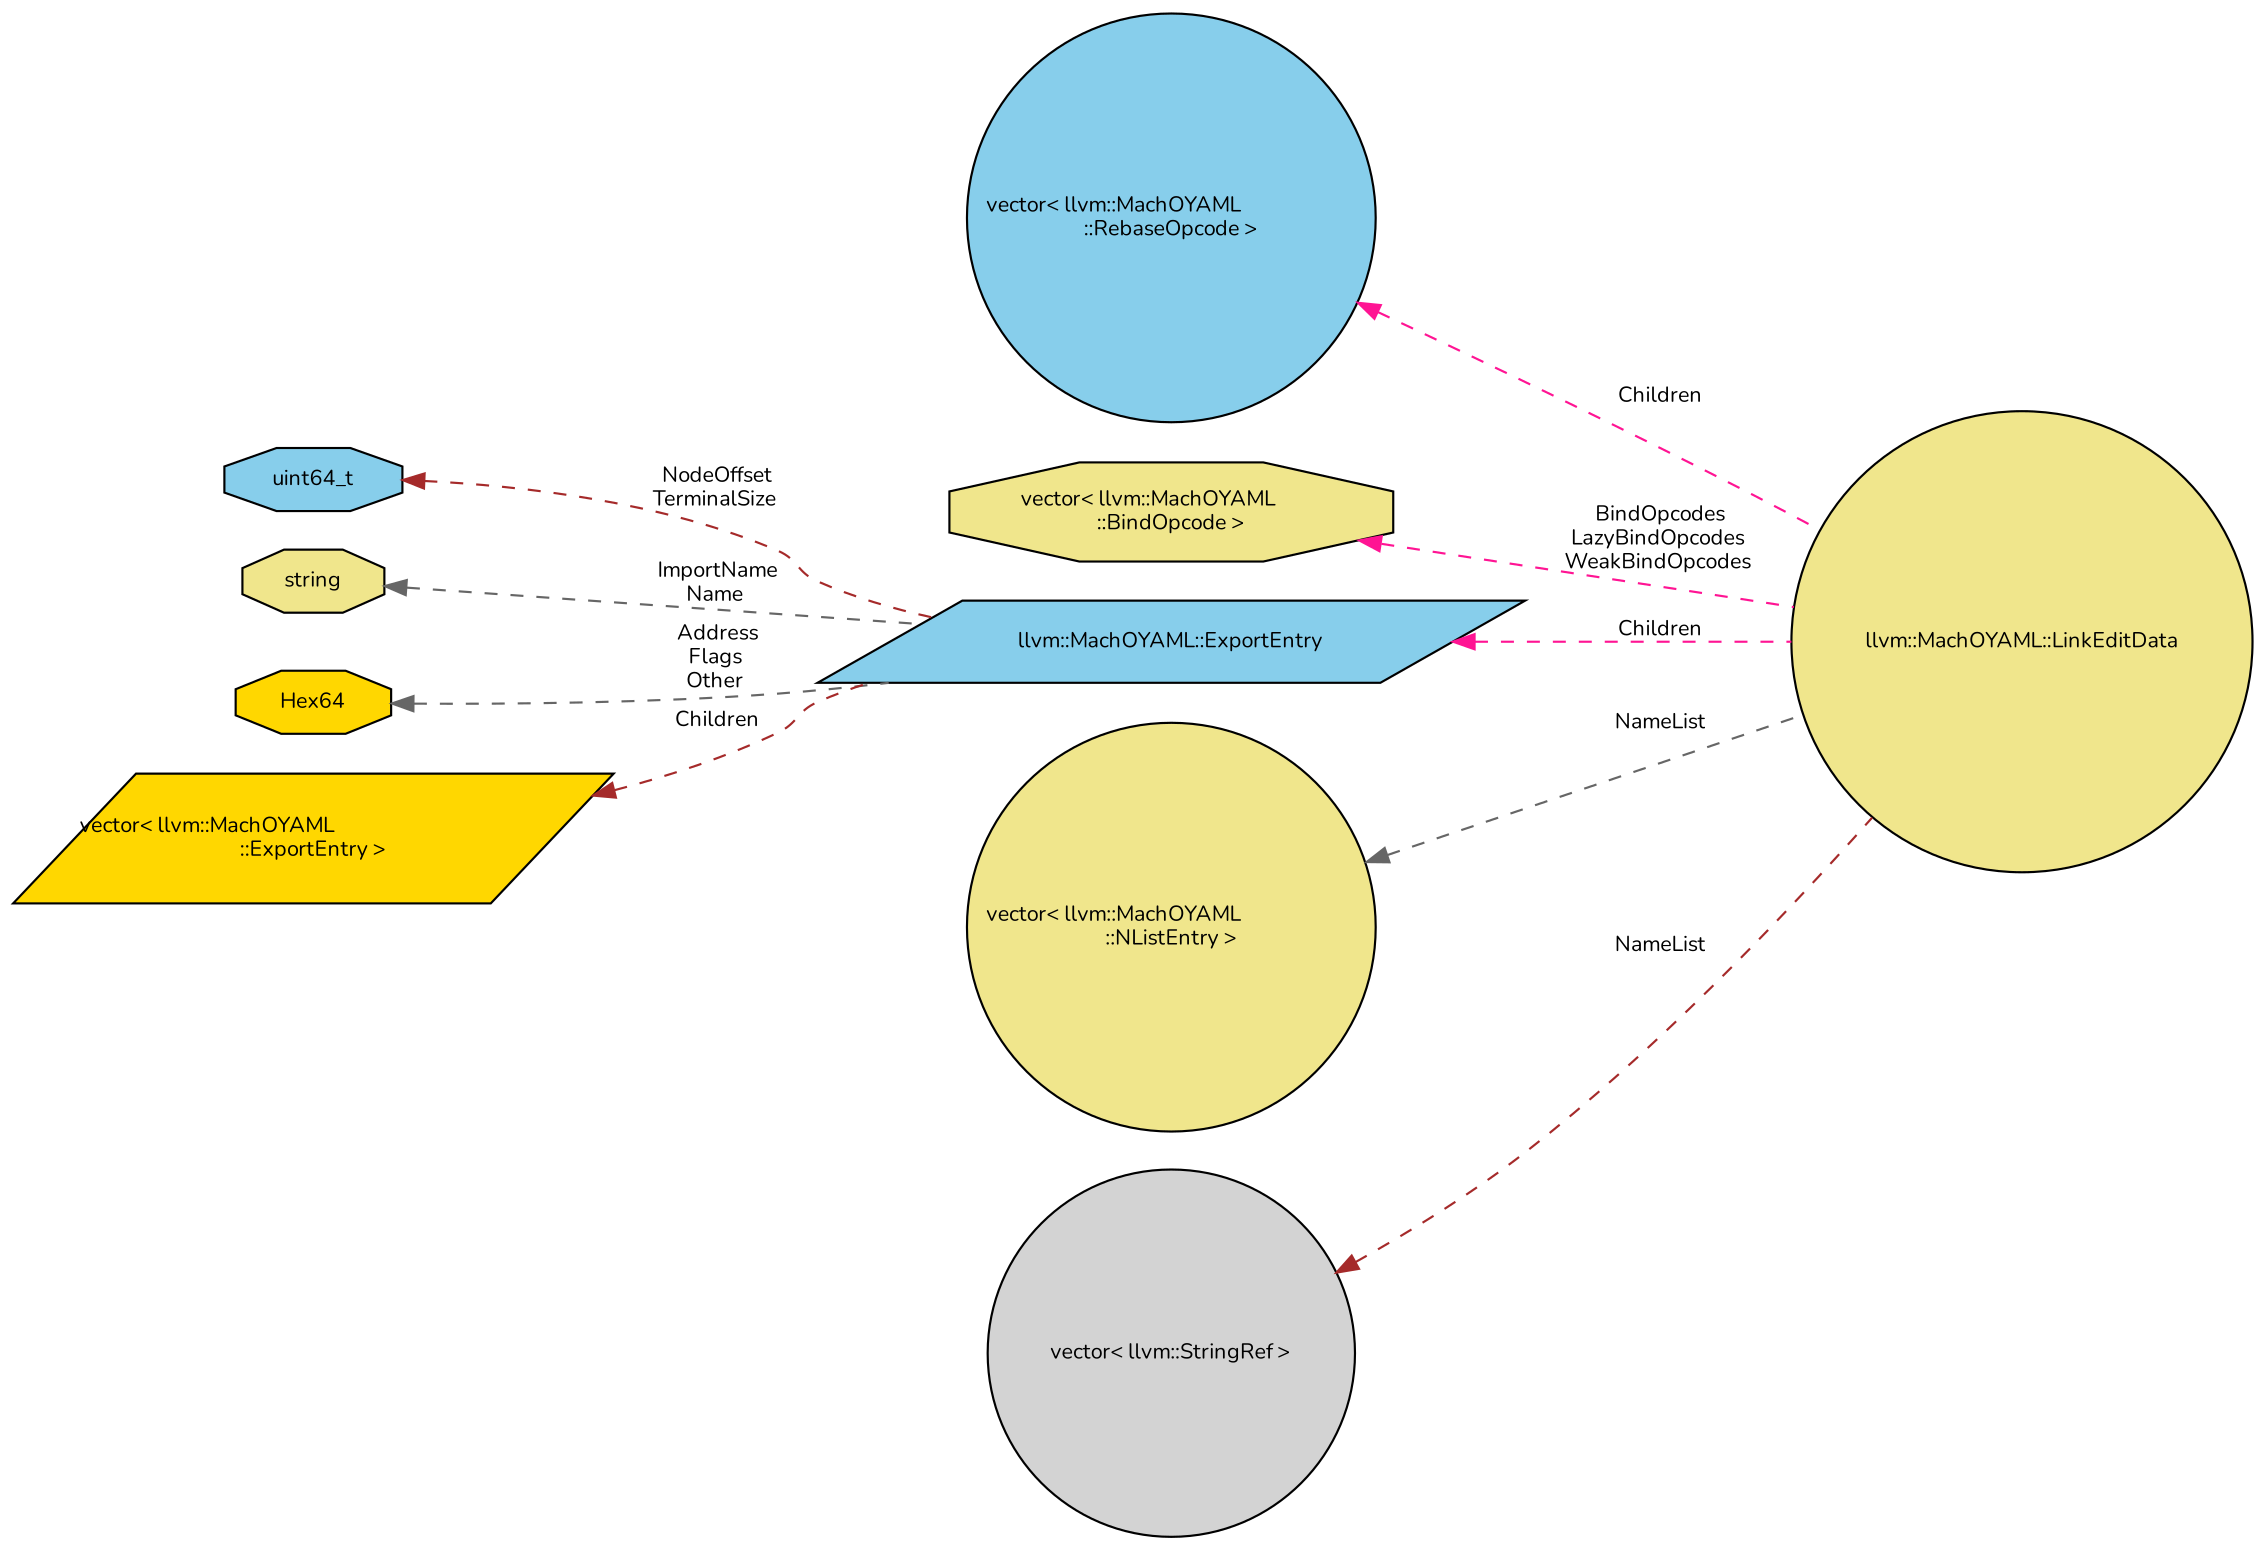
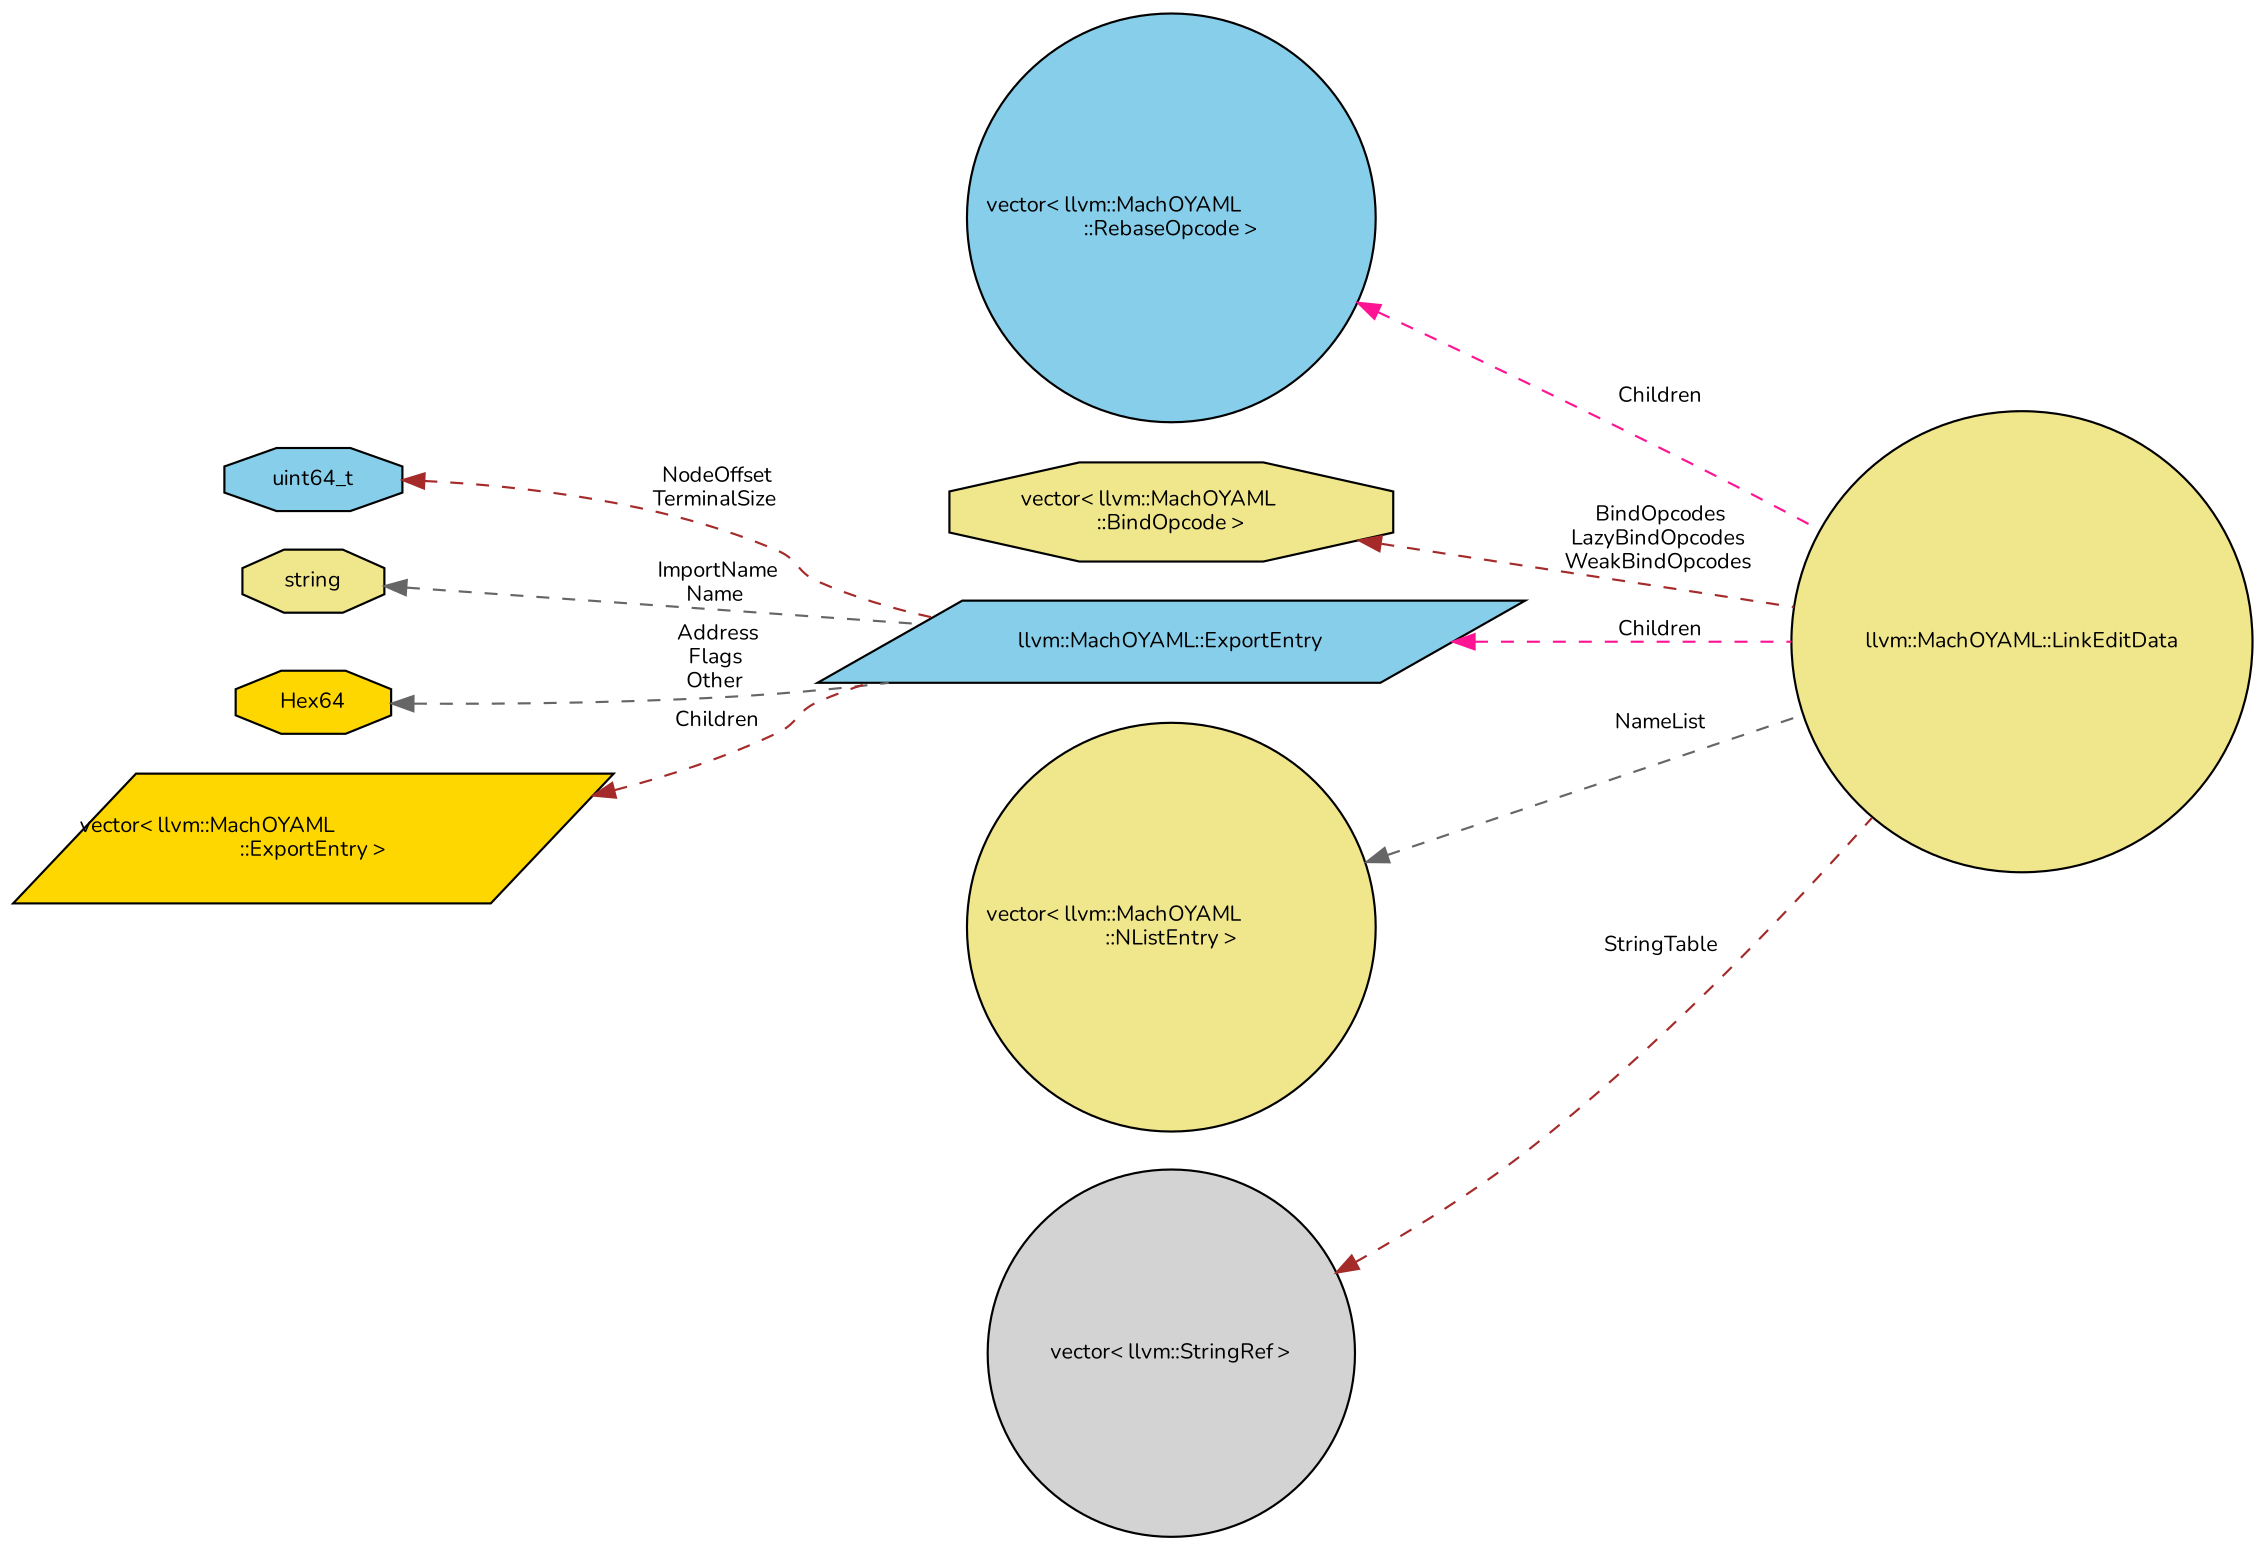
(1588, 575) -> (1588, 575)
(1659, 946) -> (1659, 946)
